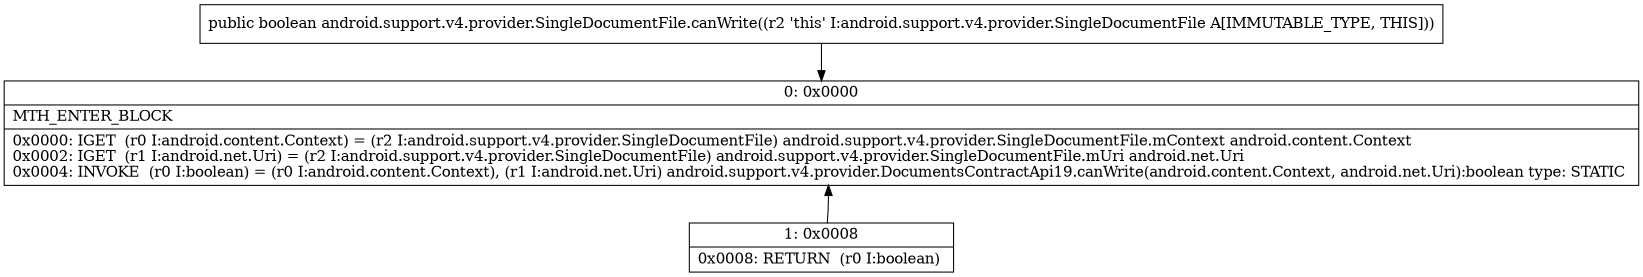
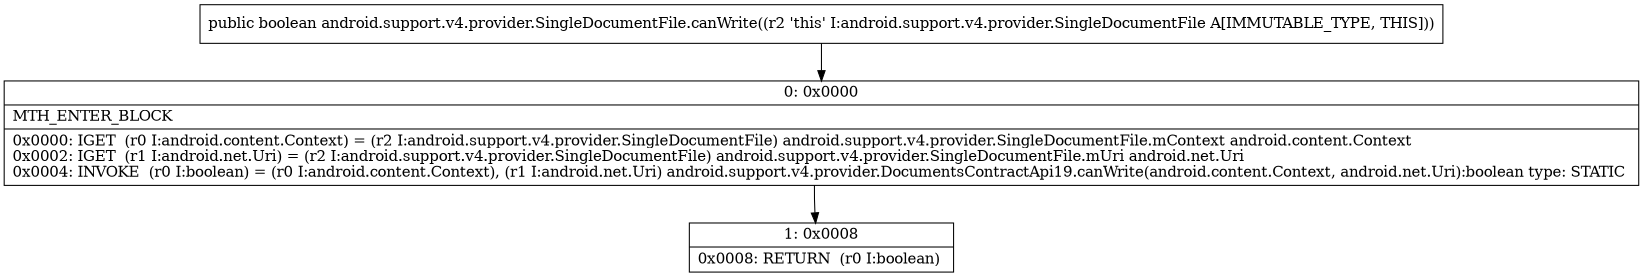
(828, 210) -> (814, 199)
